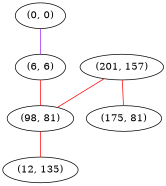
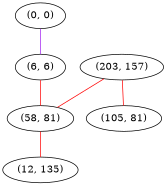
(122, 67) -> (122, 67)
(40, 119) -> (40, 119)
(124, 119) -> (124, 119)
